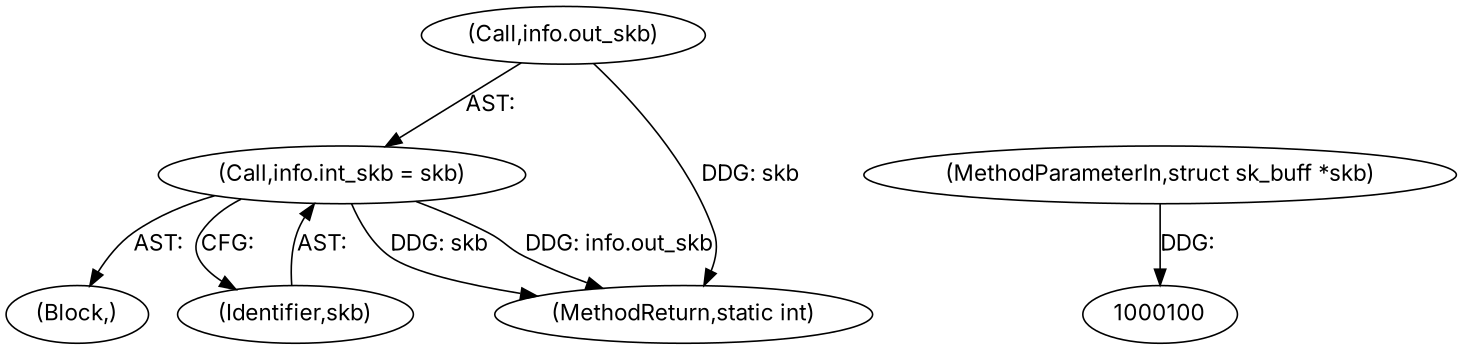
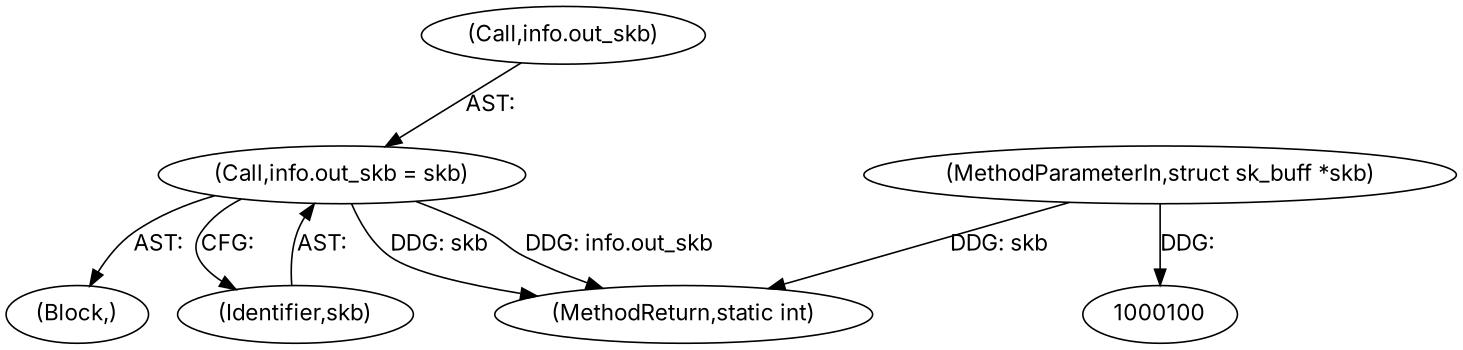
(675, 157) -> (927, 243)
(342, 175) -> (342, 175)
